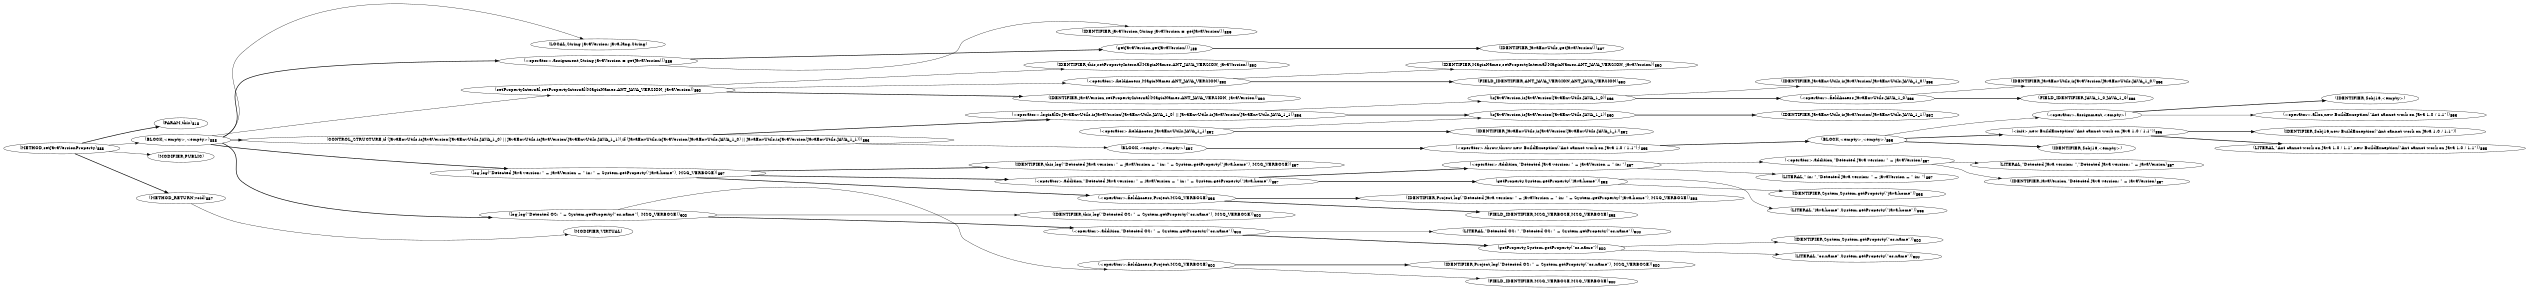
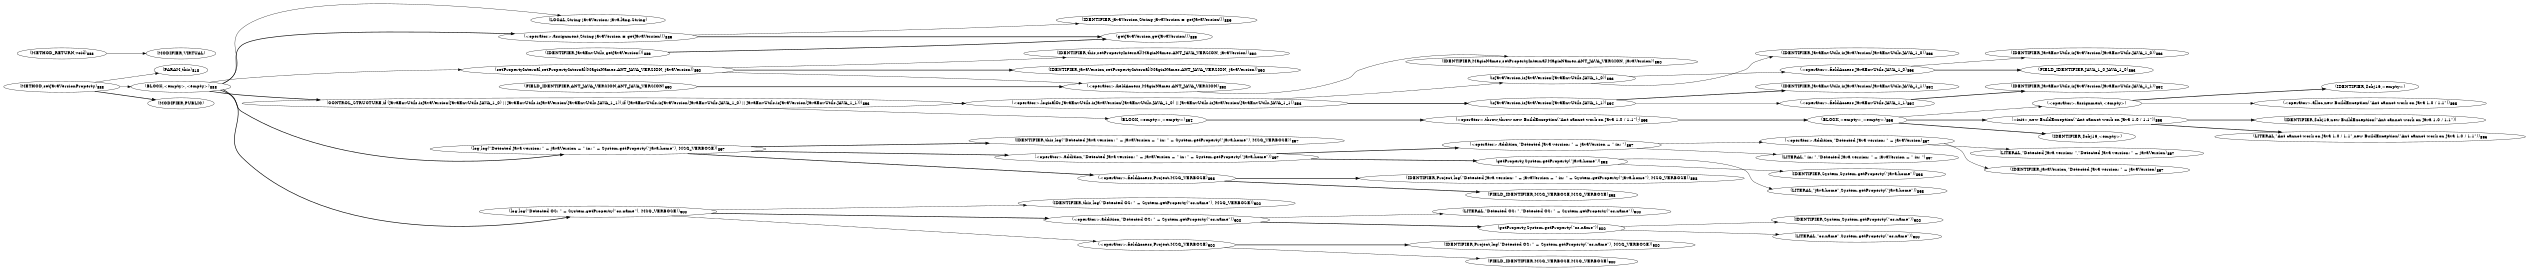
(1193, 48) -> (1193, 36)
(1345, 48) -> (885, 47)
(1601, 48) -> (647, 53)
(1350, 82) -> (878, 87)
(1706, 98) -> (1705, 74)
(1610, 115) -> (1610, 103)
(1351, 124) -> (1706, 103)
(119, 134) -> (125, 78)
(128, 153) -> (124, 95)
(120, 173) -> none
(209, 198) -> (90, 53)
